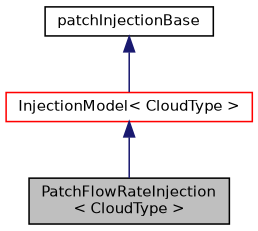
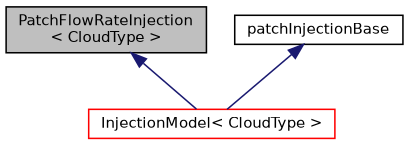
(129, 158) -> (170, 86)
